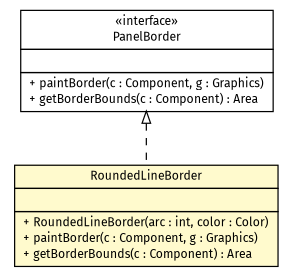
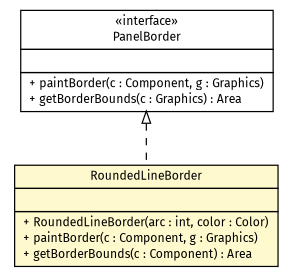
(144, 99) -> (136, 99)
